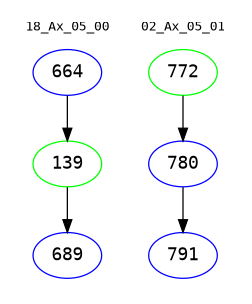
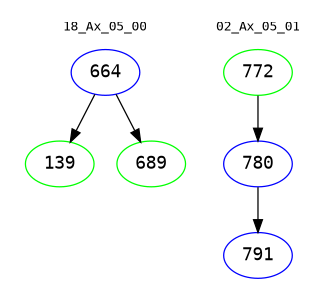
(67, 203) -> (125, 112)
(67, 255) -> (151, 164)
